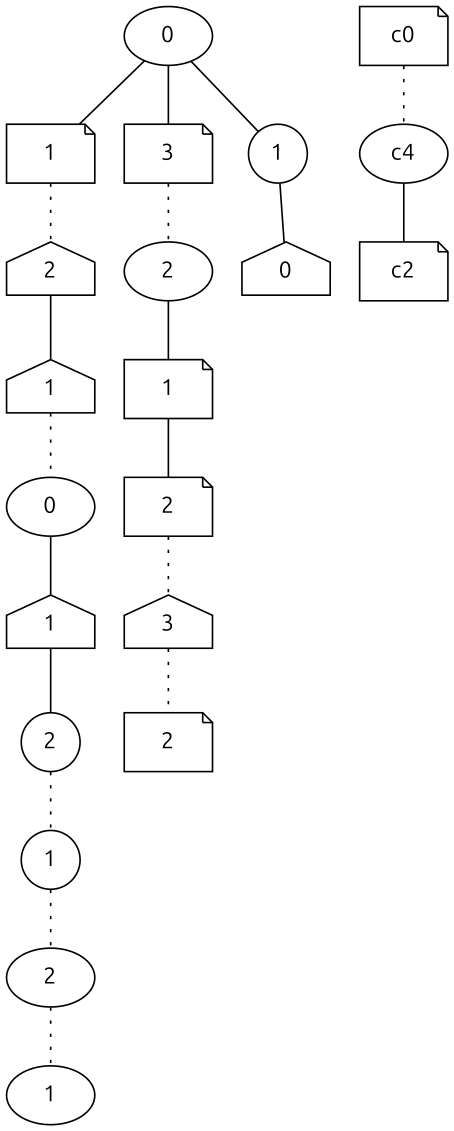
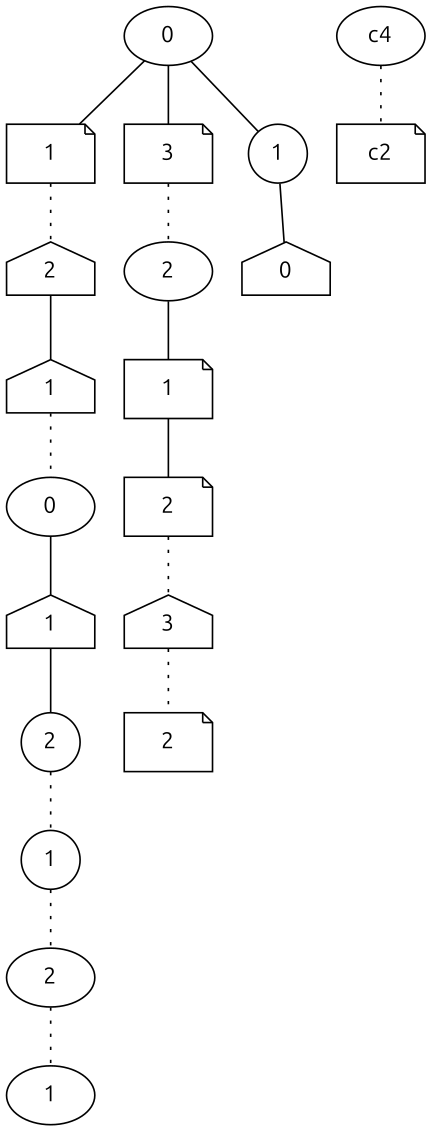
(404, 36) -> none
(404, 213) -> (381, 95)
